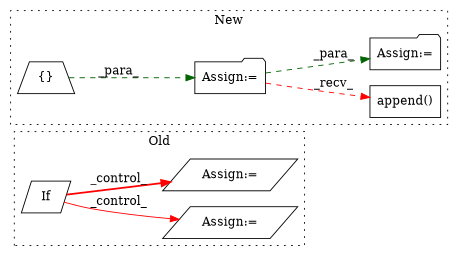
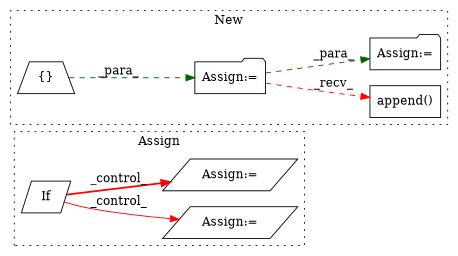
(159, 142) -> (159, 142)
